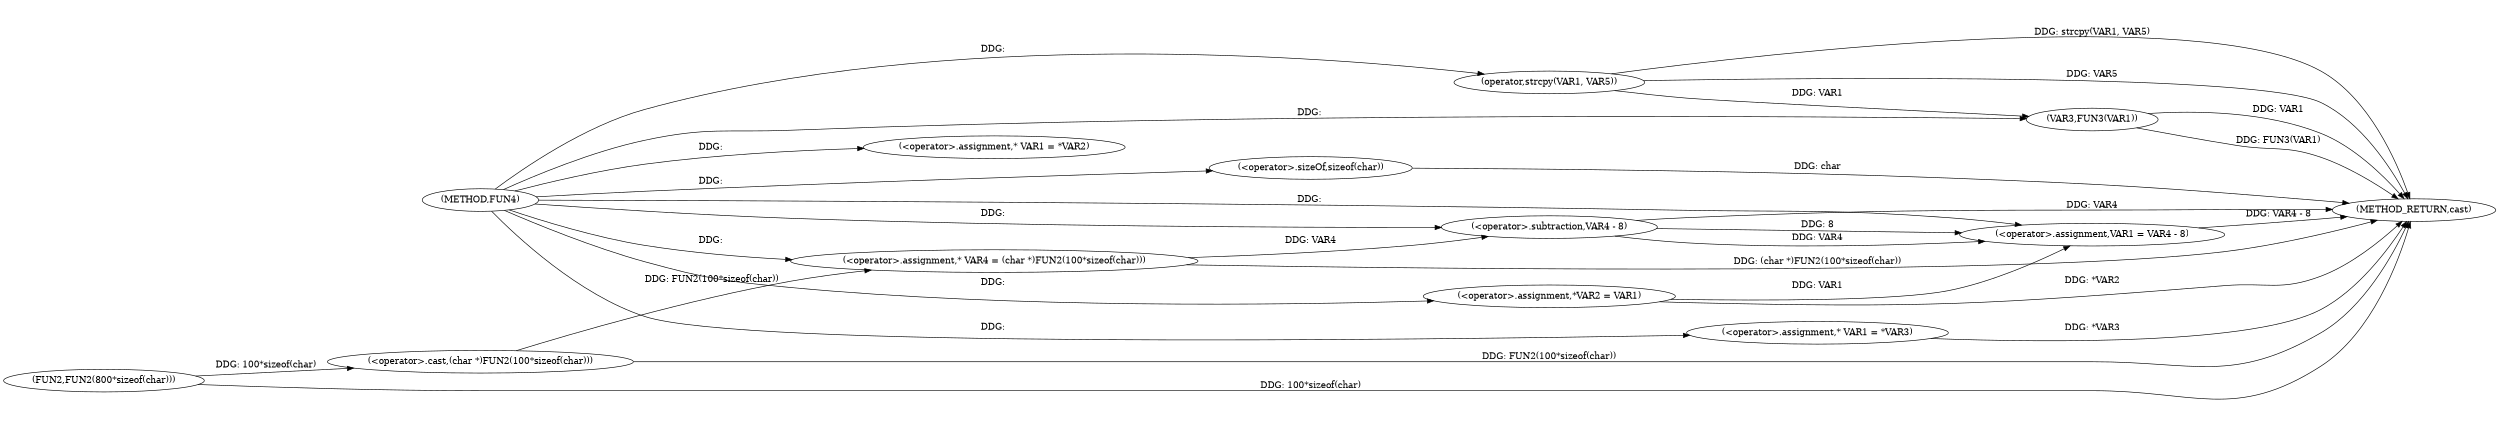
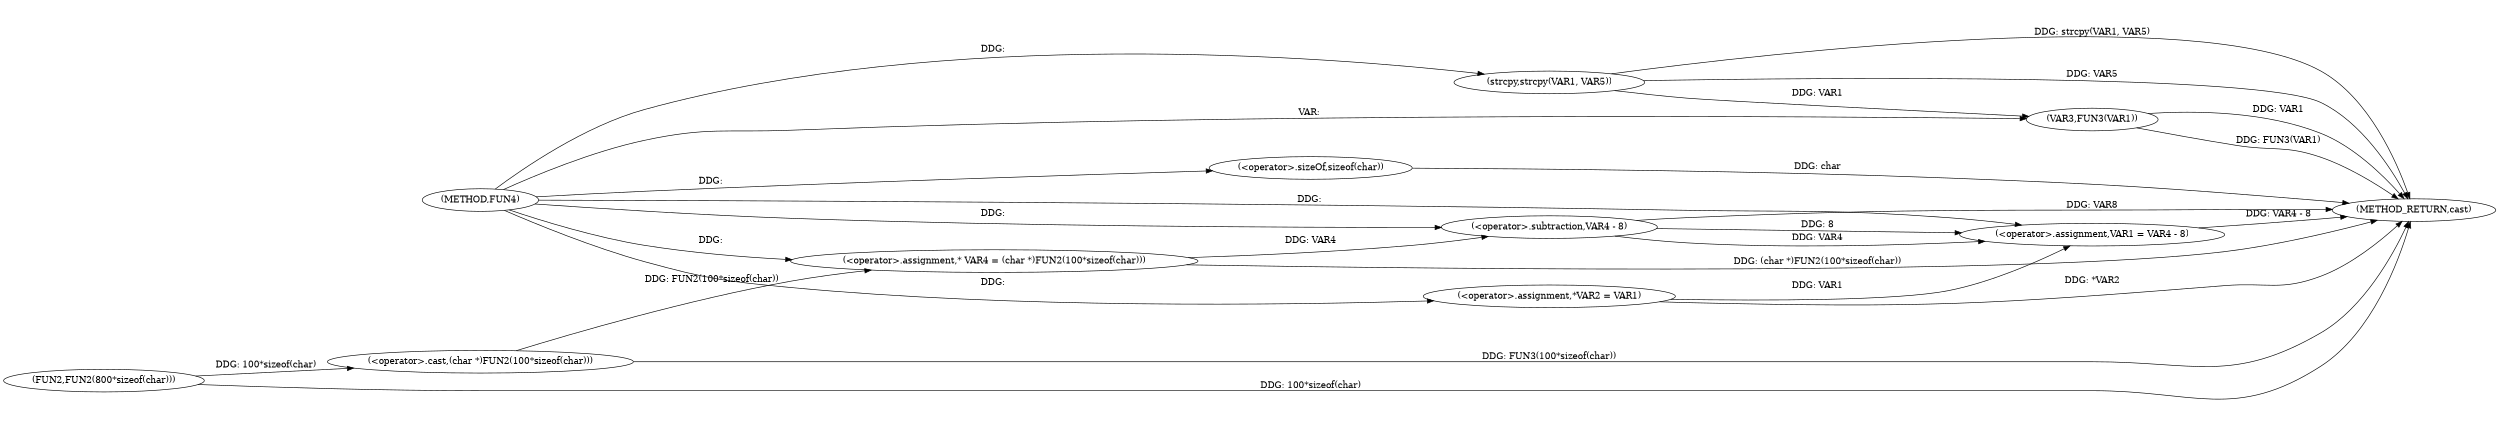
(1549, 82) -> (1549, 82)
(1311, 113) -> (1311, 113)
(994, 147) -> none
(2092, 205) -> (2092, 205)
(1817, 333) -> none
(1549, 357) -> (1549, 357)
